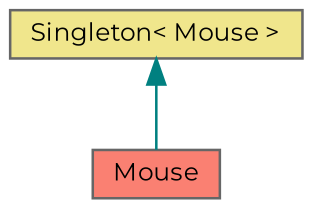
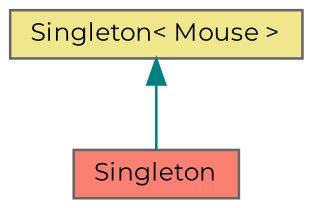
(156, 174) -> (156, 174)
